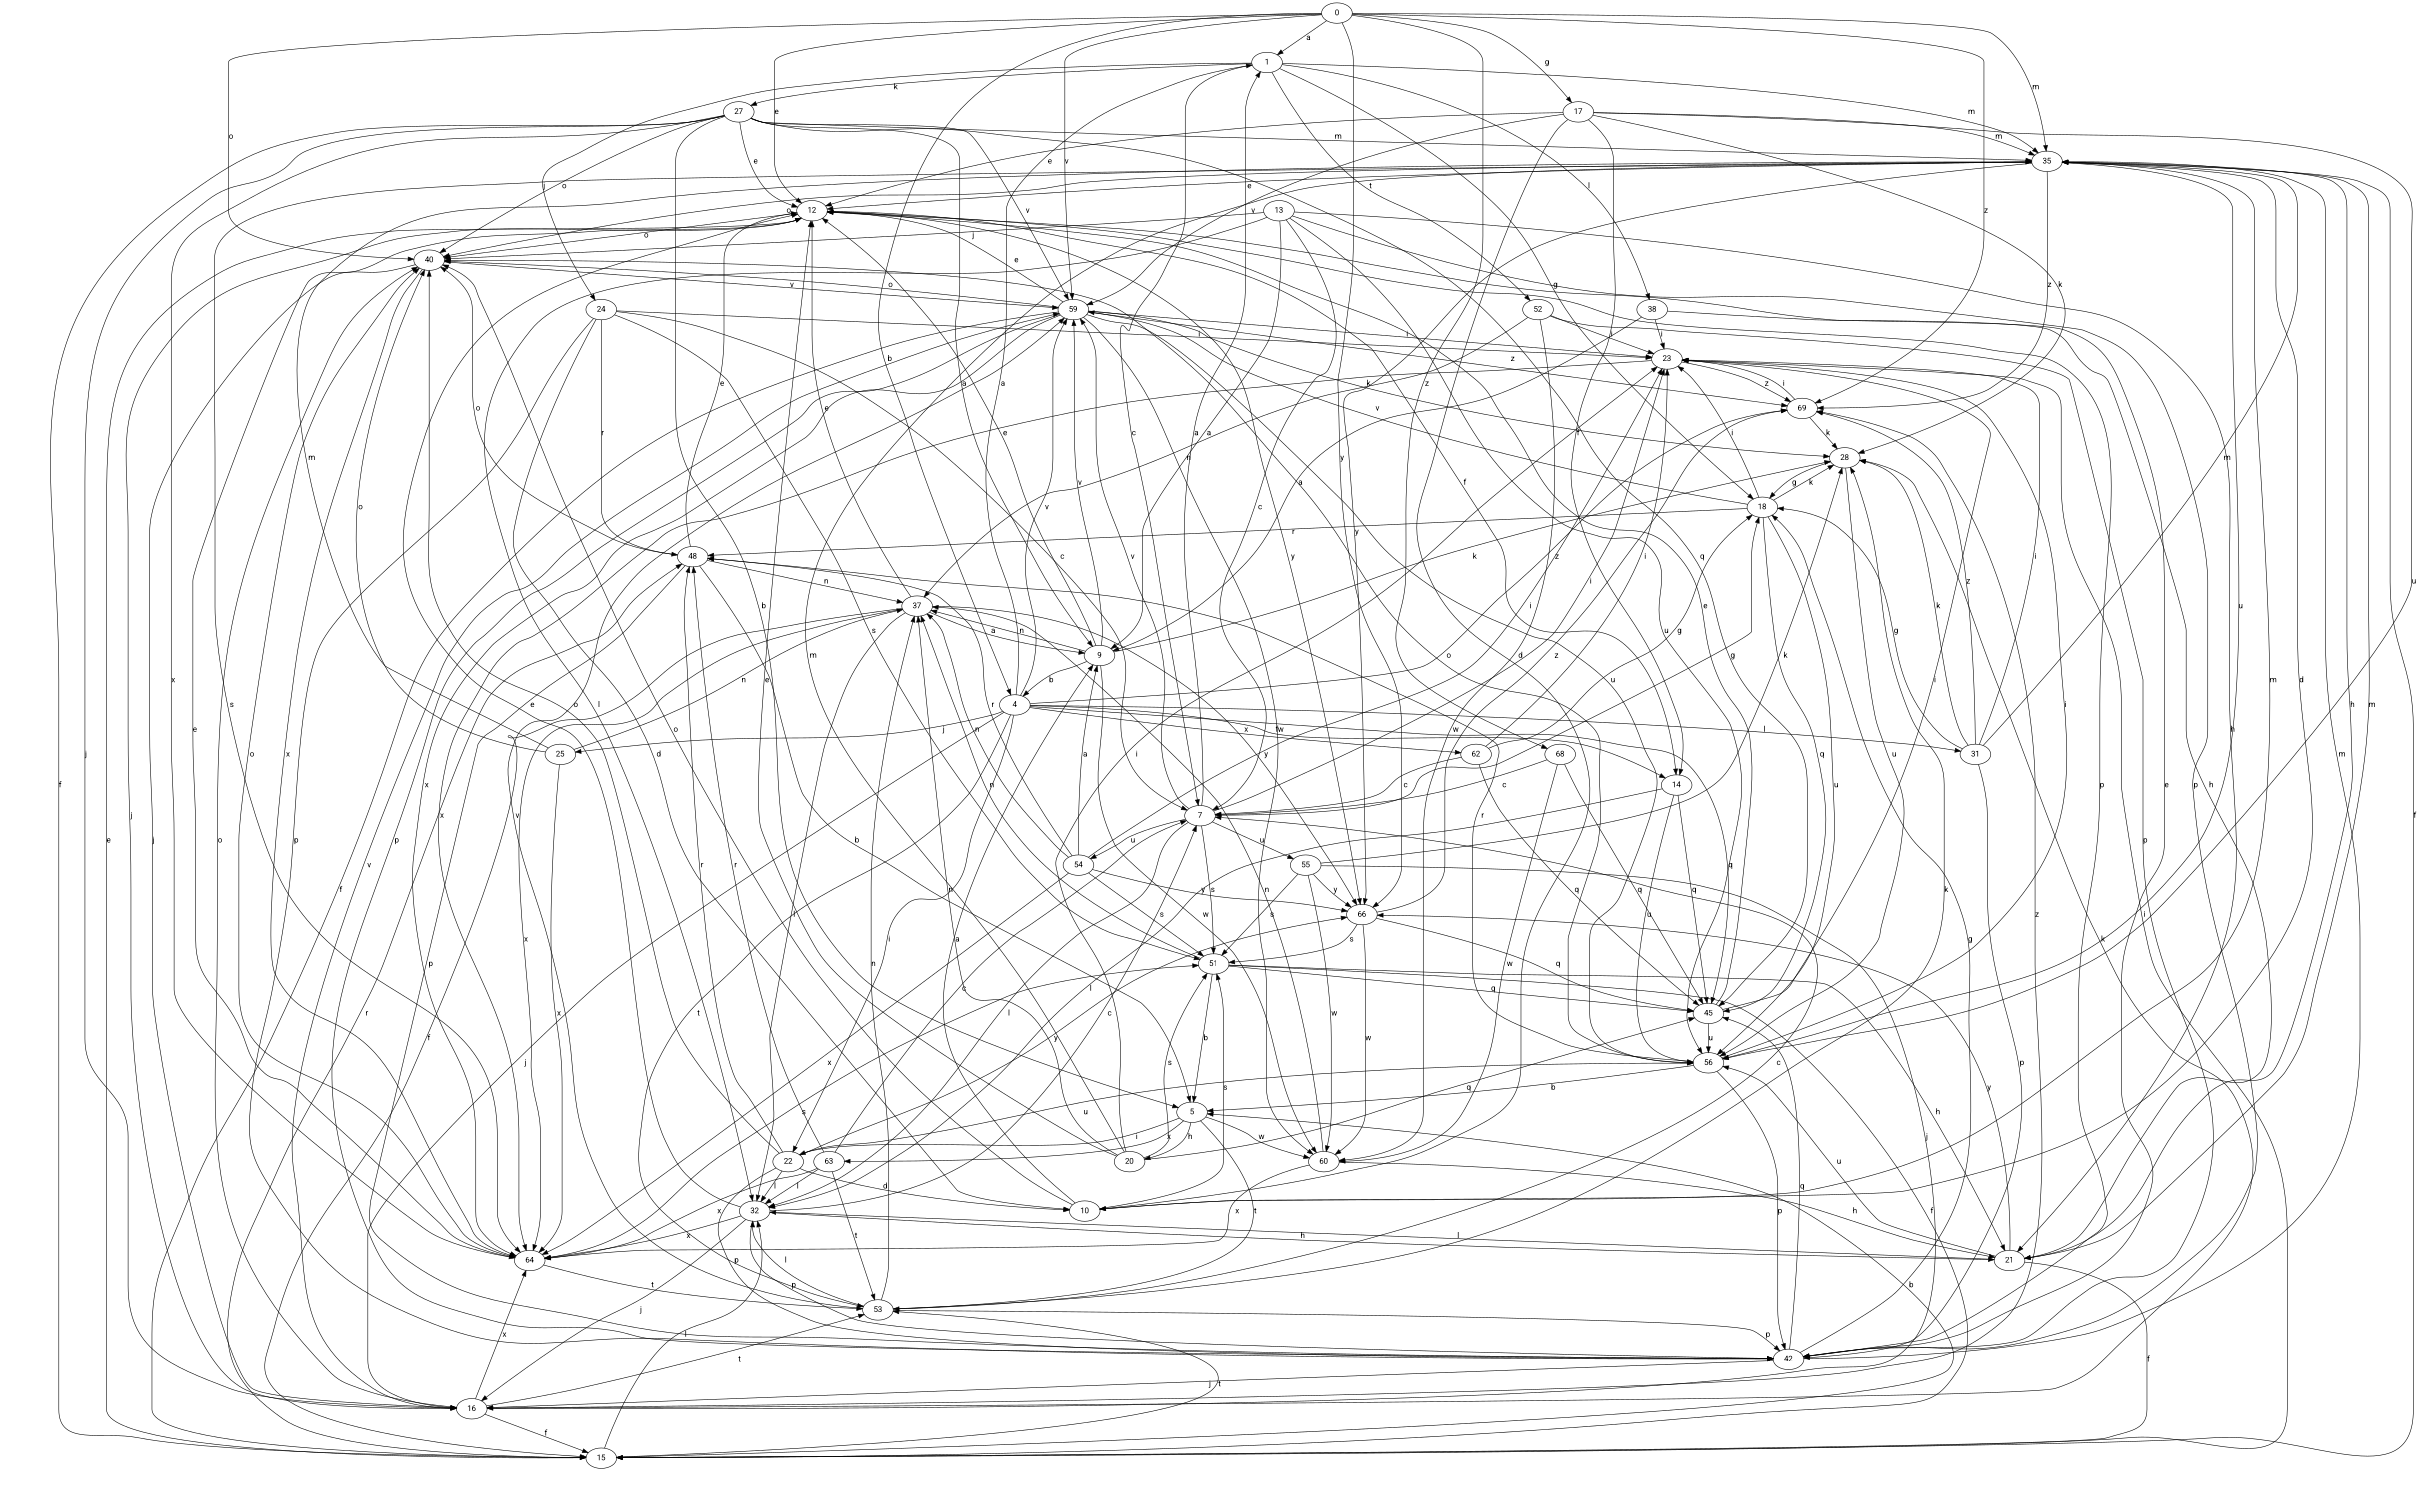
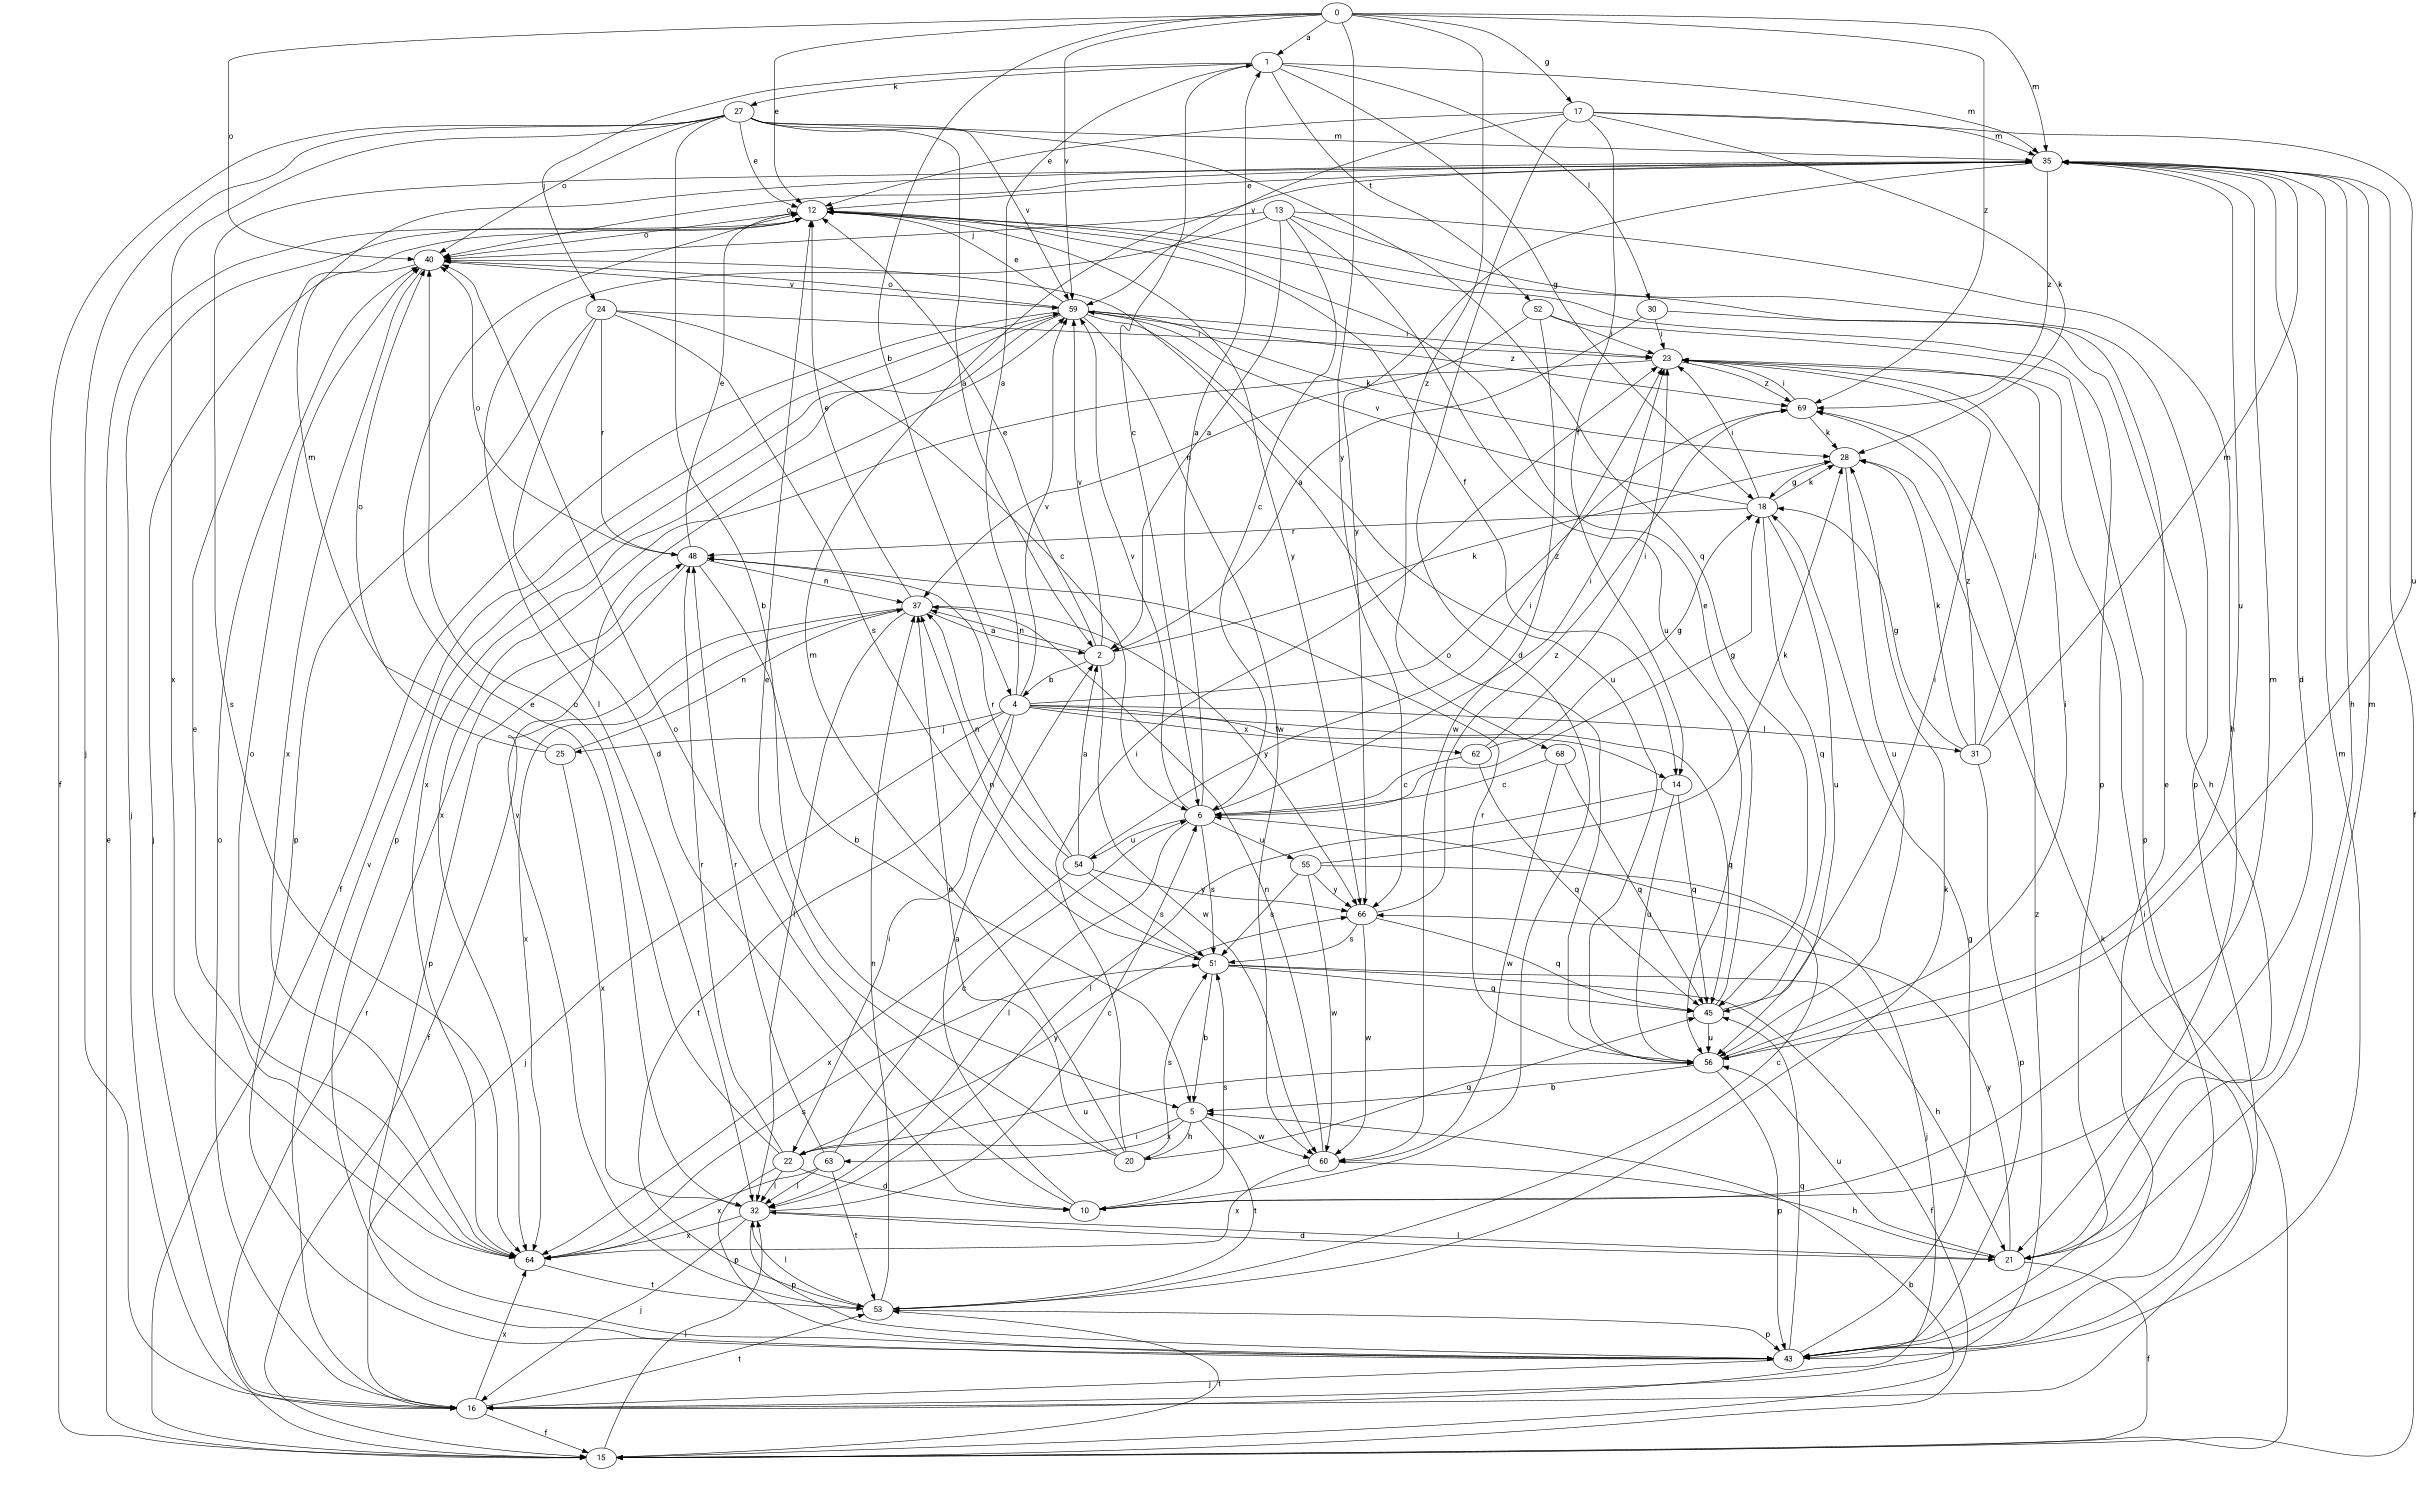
(1652, 310) -> (1652, 310)
(1099, 656) -> (1099, 656)
(1200, 816) -> (1200, 816)
(555, 1009) -> (604, 1035)
(1303, 1236) -> (1303, 1236)
(1789, 1359) -> (1789, 1359)
